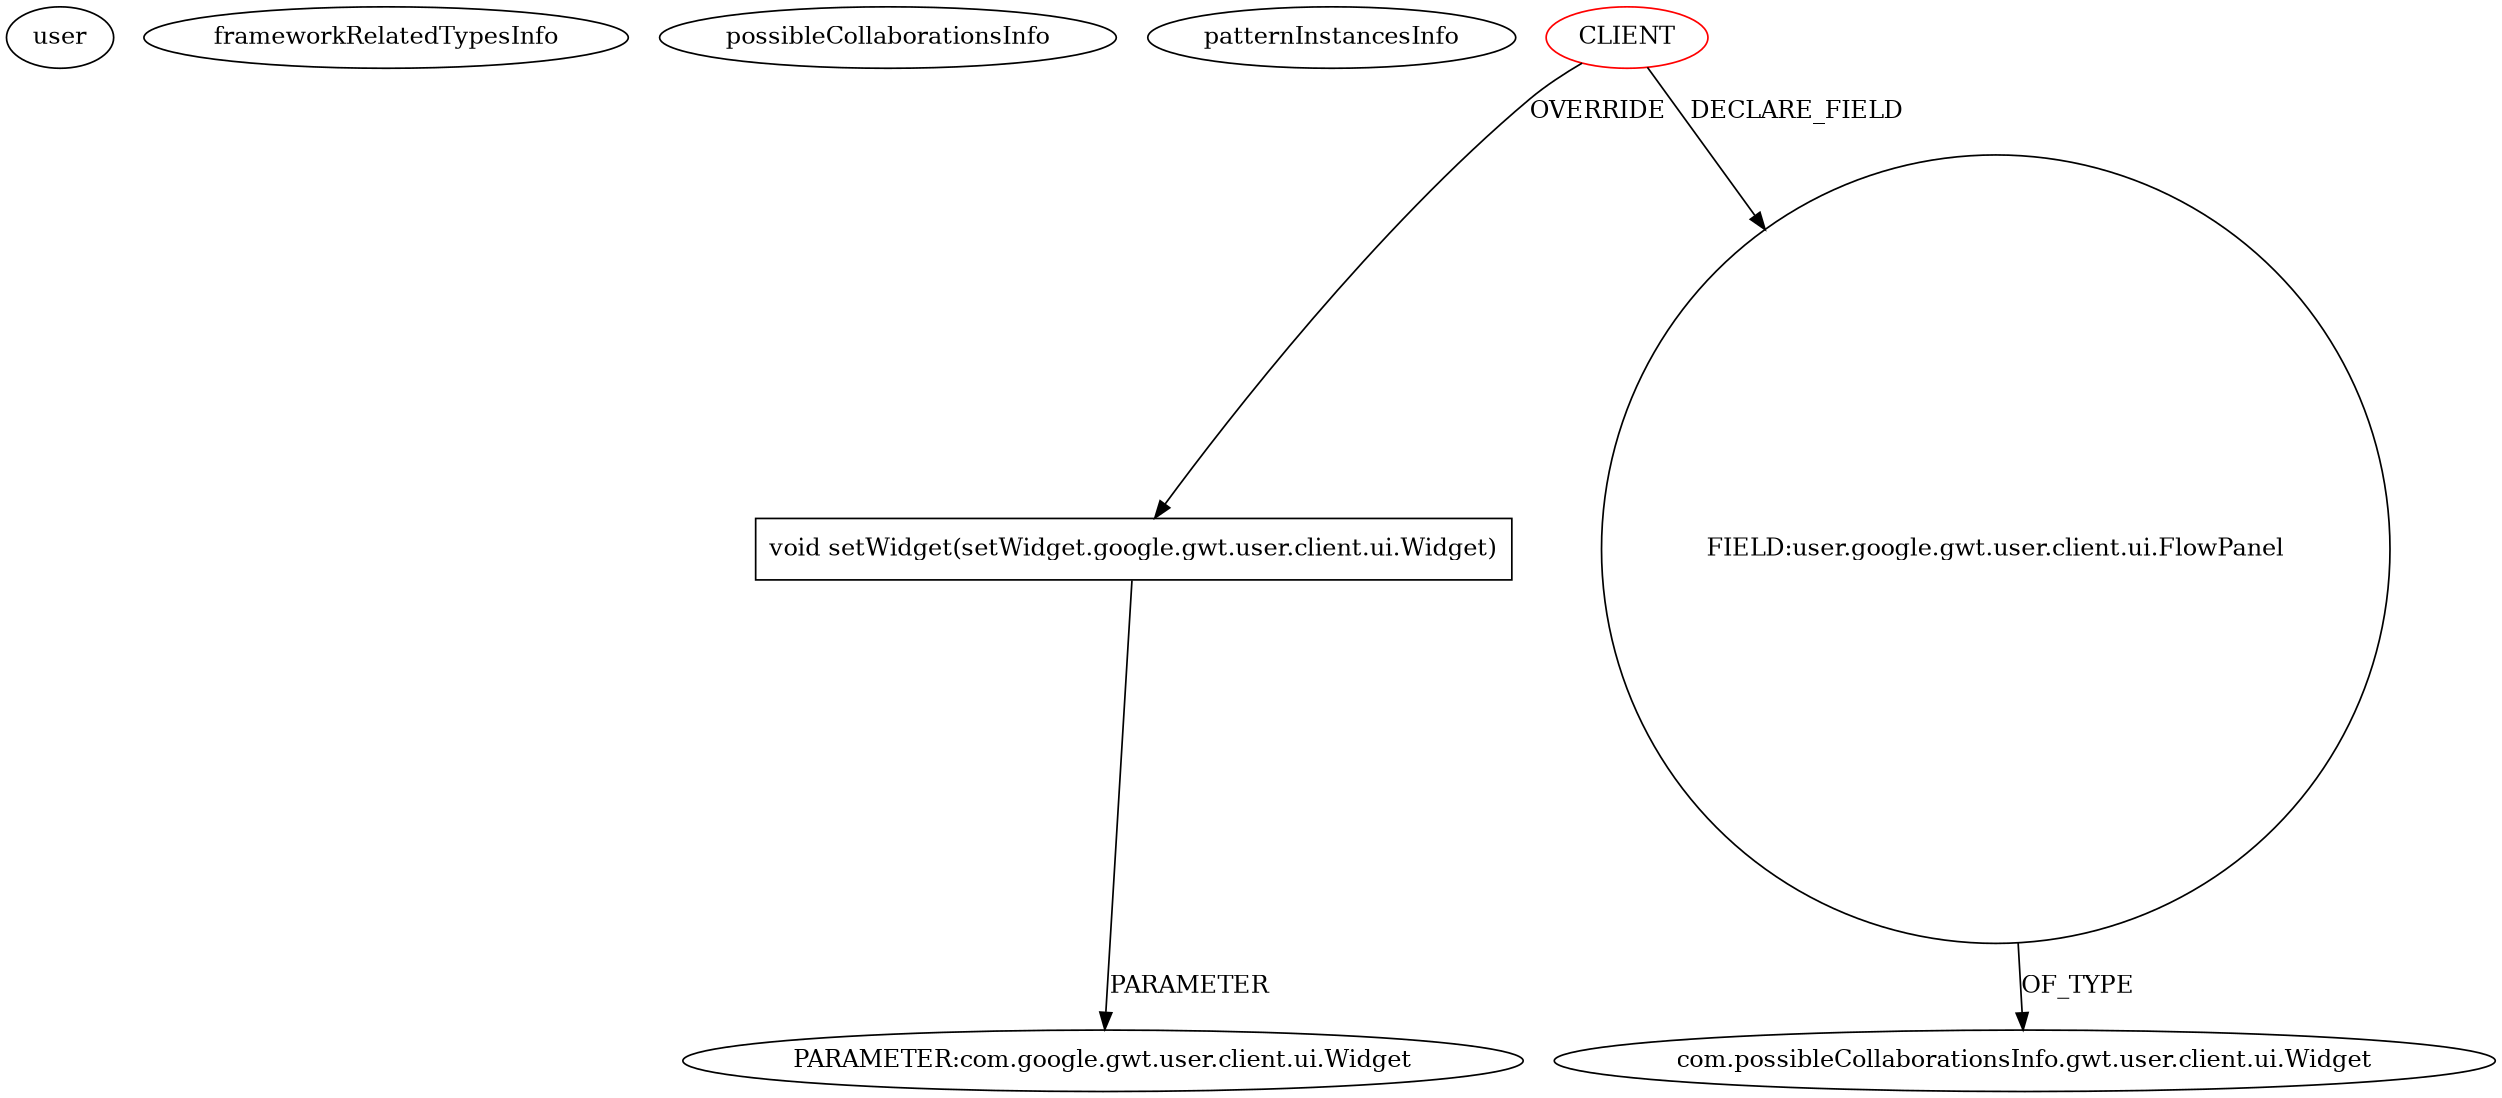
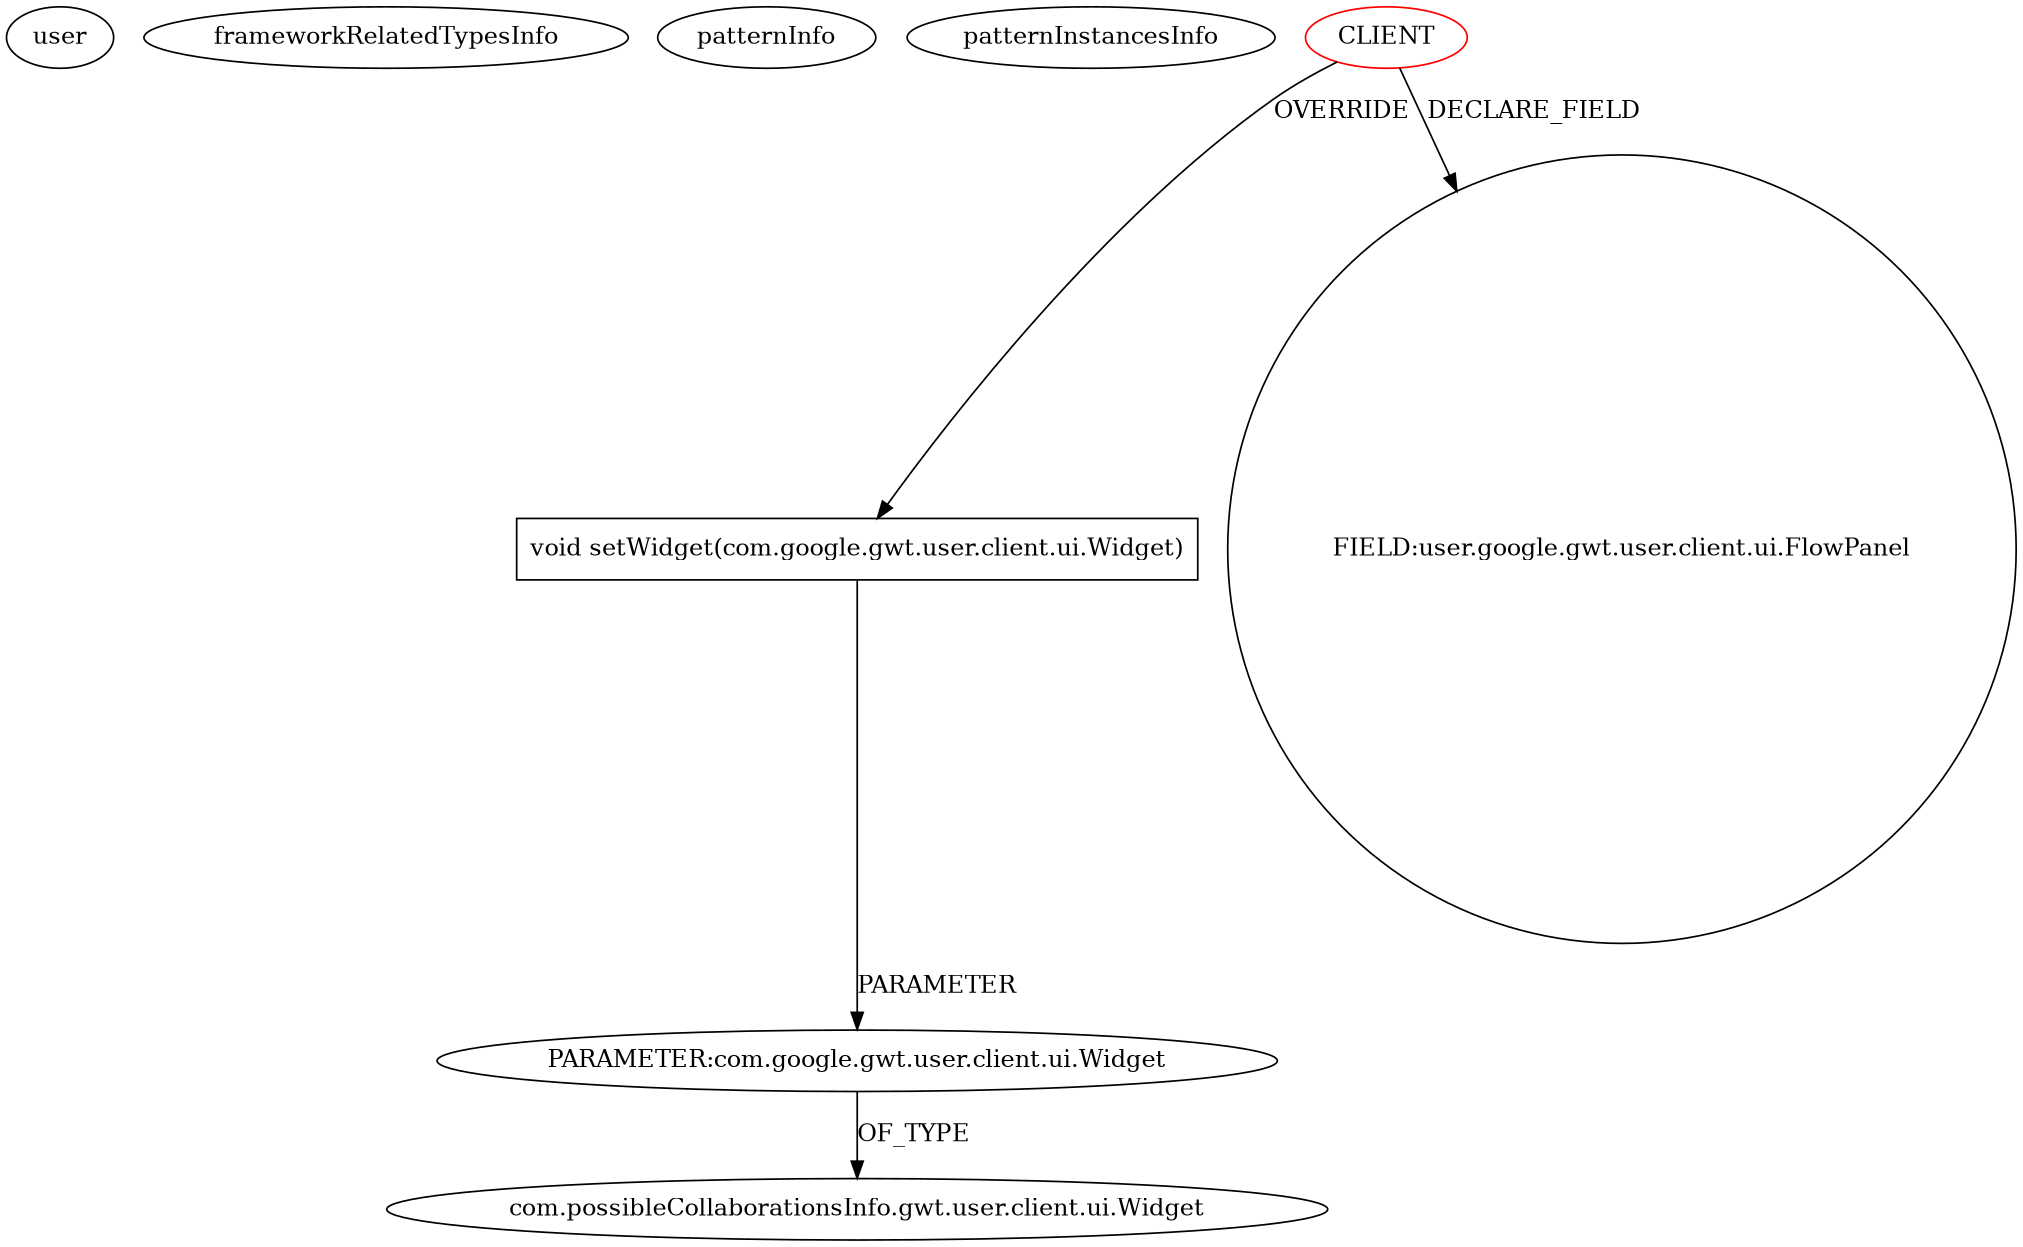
none -> (767, 38)
(888, 38) -> none
(1134, 549) -> (857, 549)
(2020, 978) -> (857, 1126)
